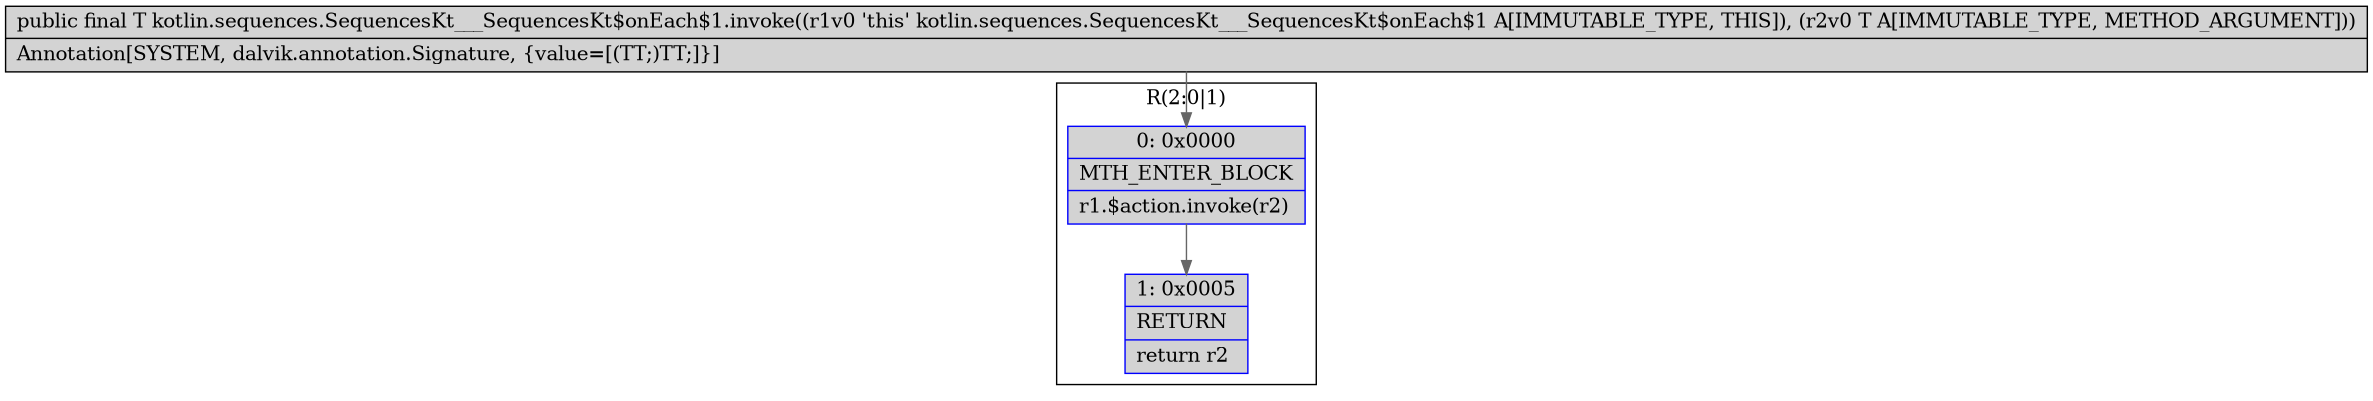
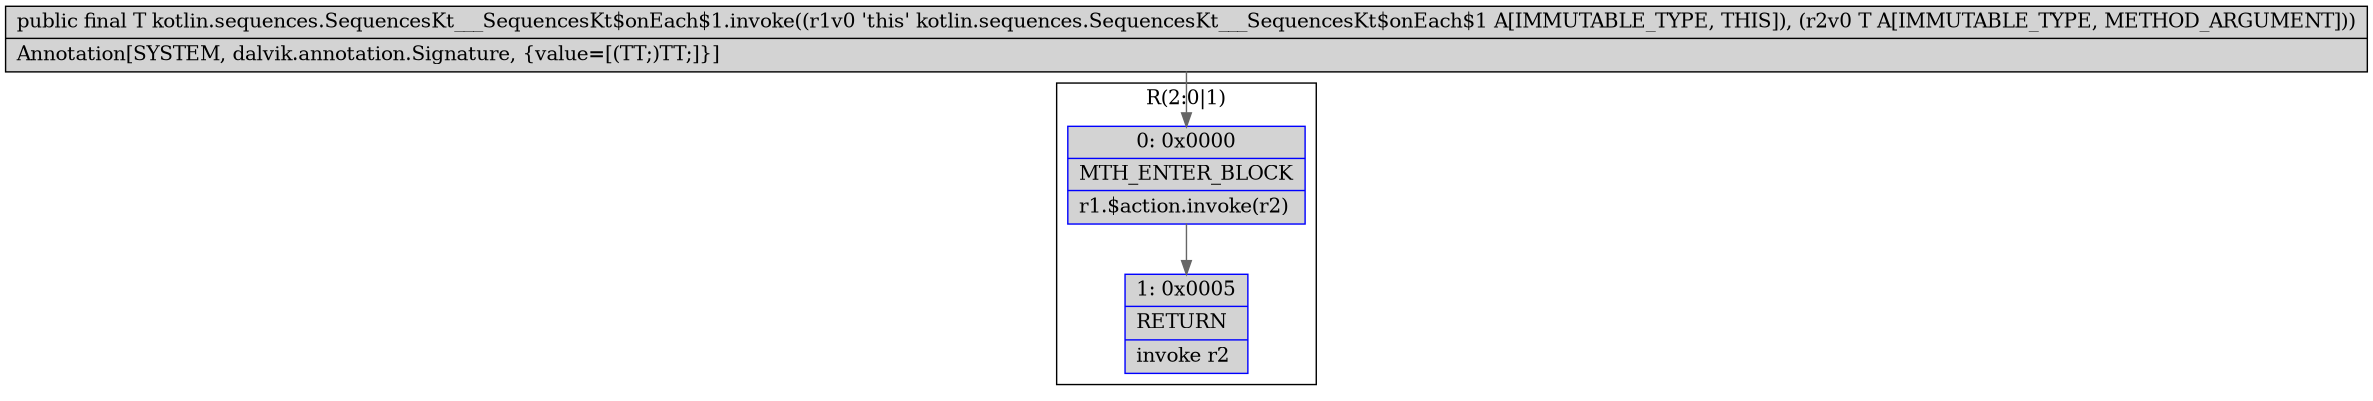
(1183, 356) -> (1183, 356)
